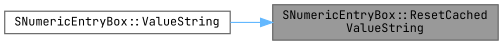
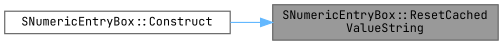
(117, 22) -> (117, 22)
